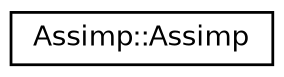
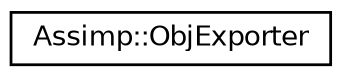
(142, 39) -> (171, 39)
